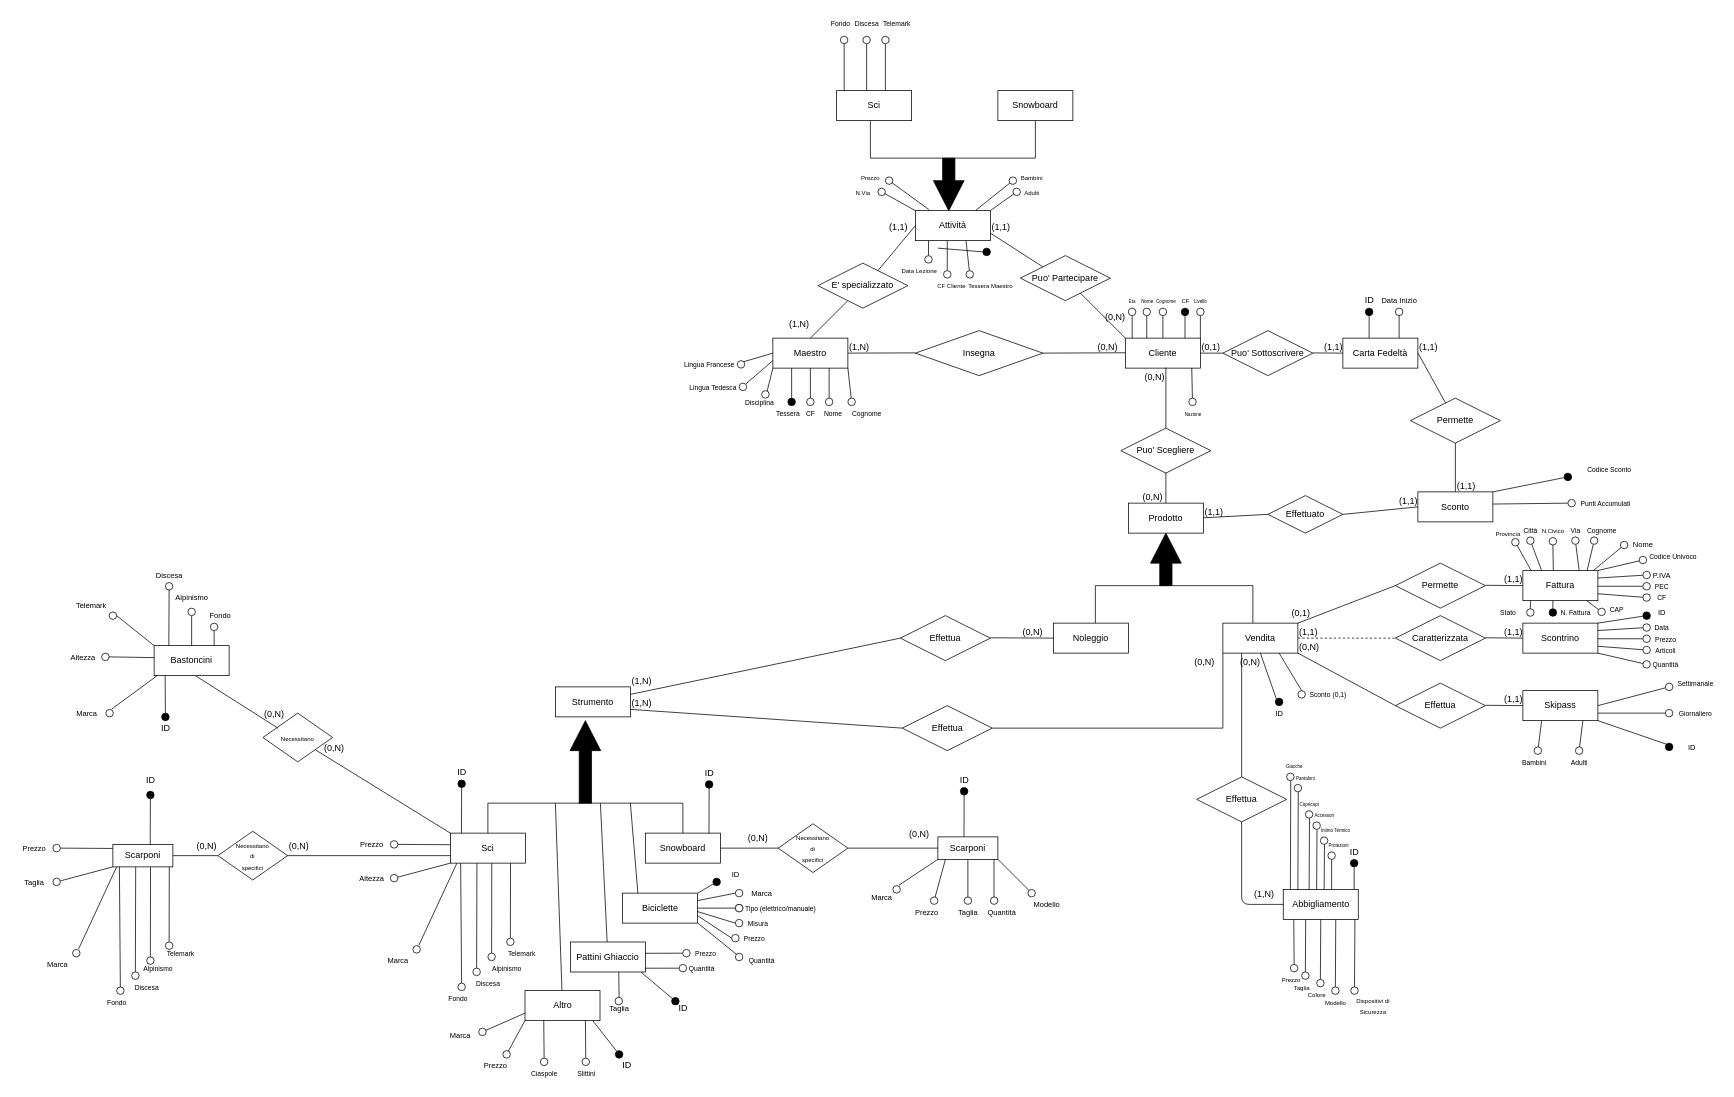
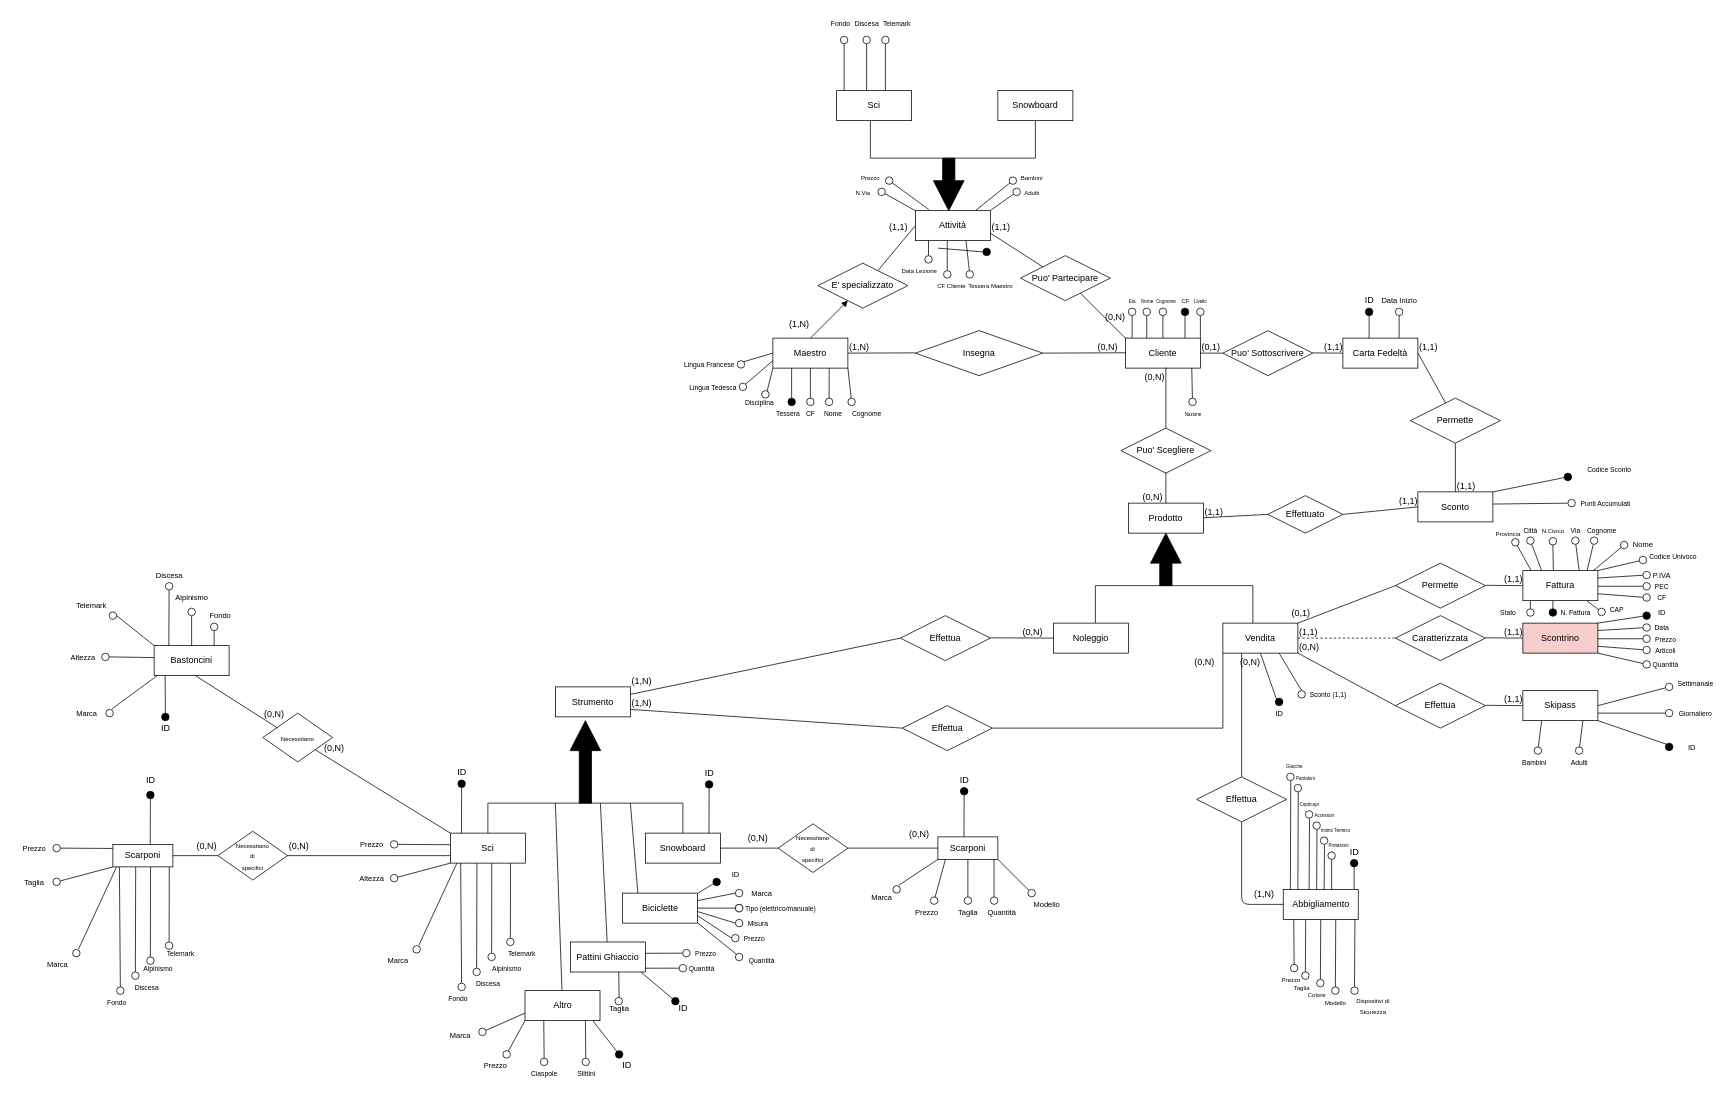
(844, 304) -> (843, 305)
(1560, 638) -> (1560, 638)
(1328, 694) -> (1328, 694)
